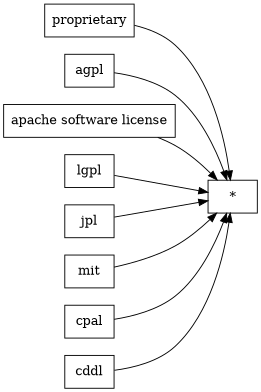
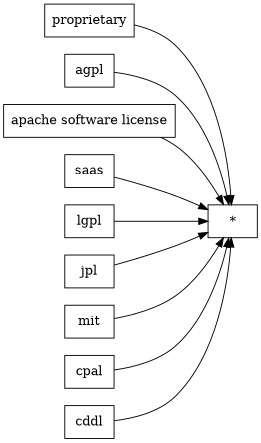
none -> (89, 171)
